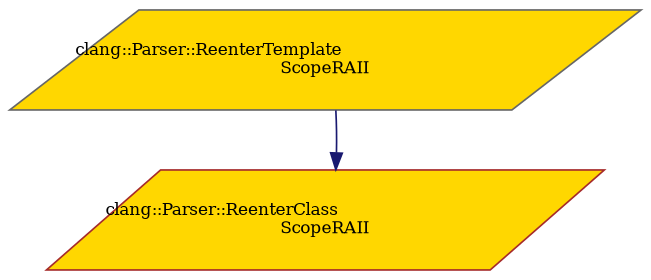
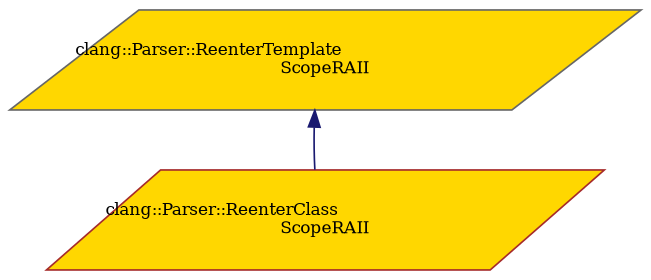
(337, 132) -> (314, 148)
